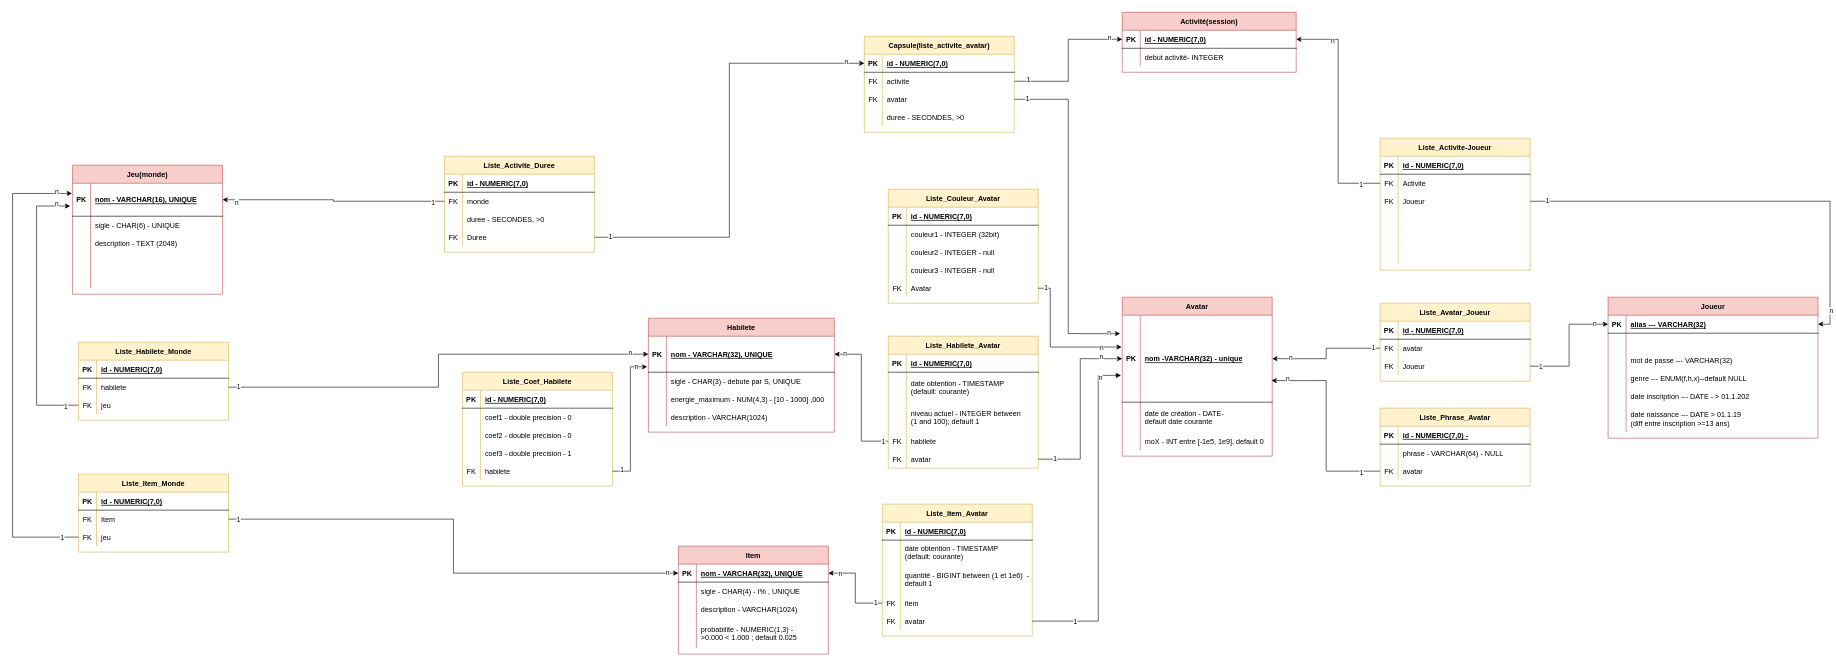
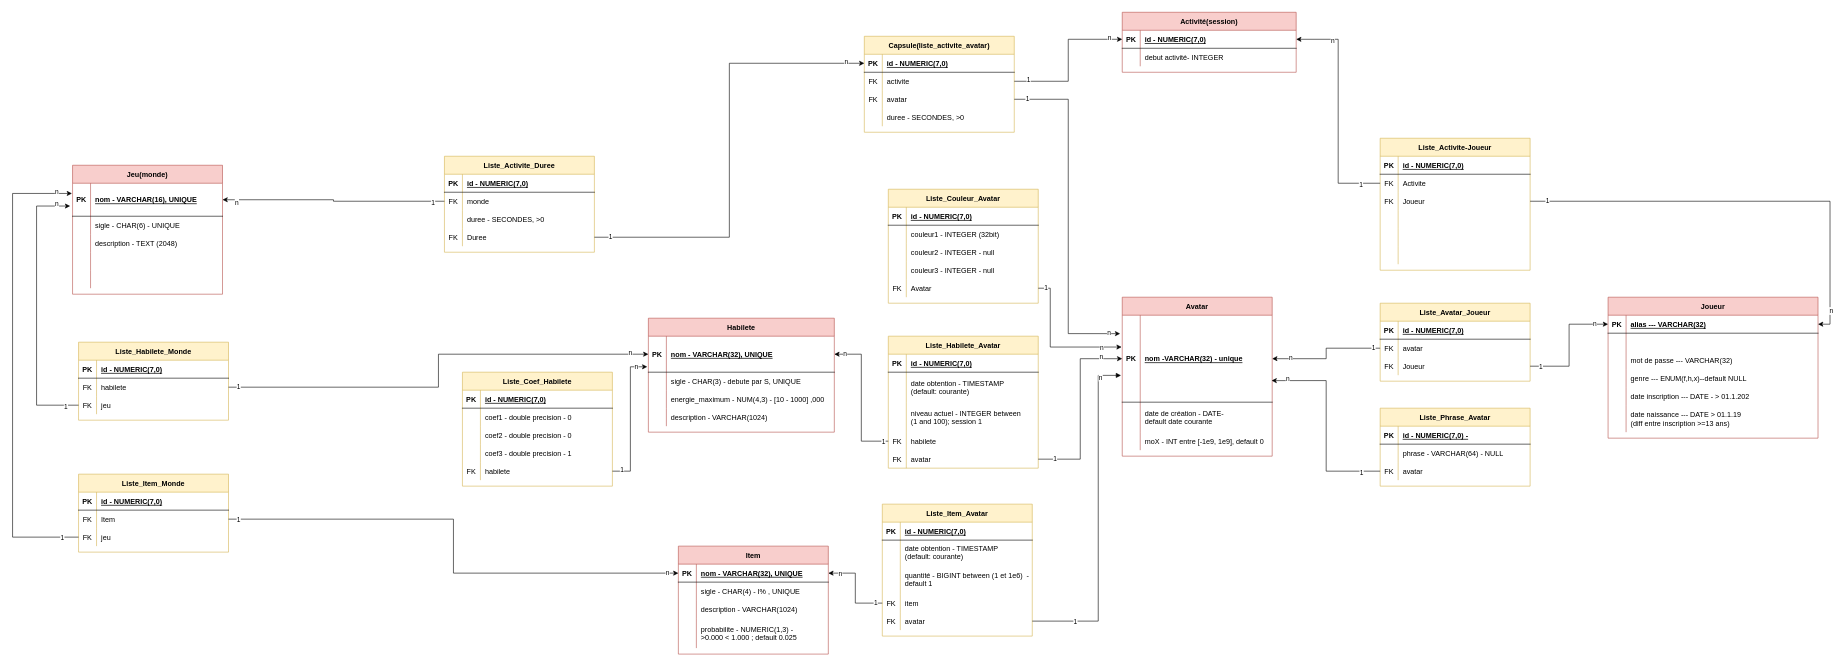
(968, 413) -> (968, 413)
(1212, 442) -> (1212, 442)
